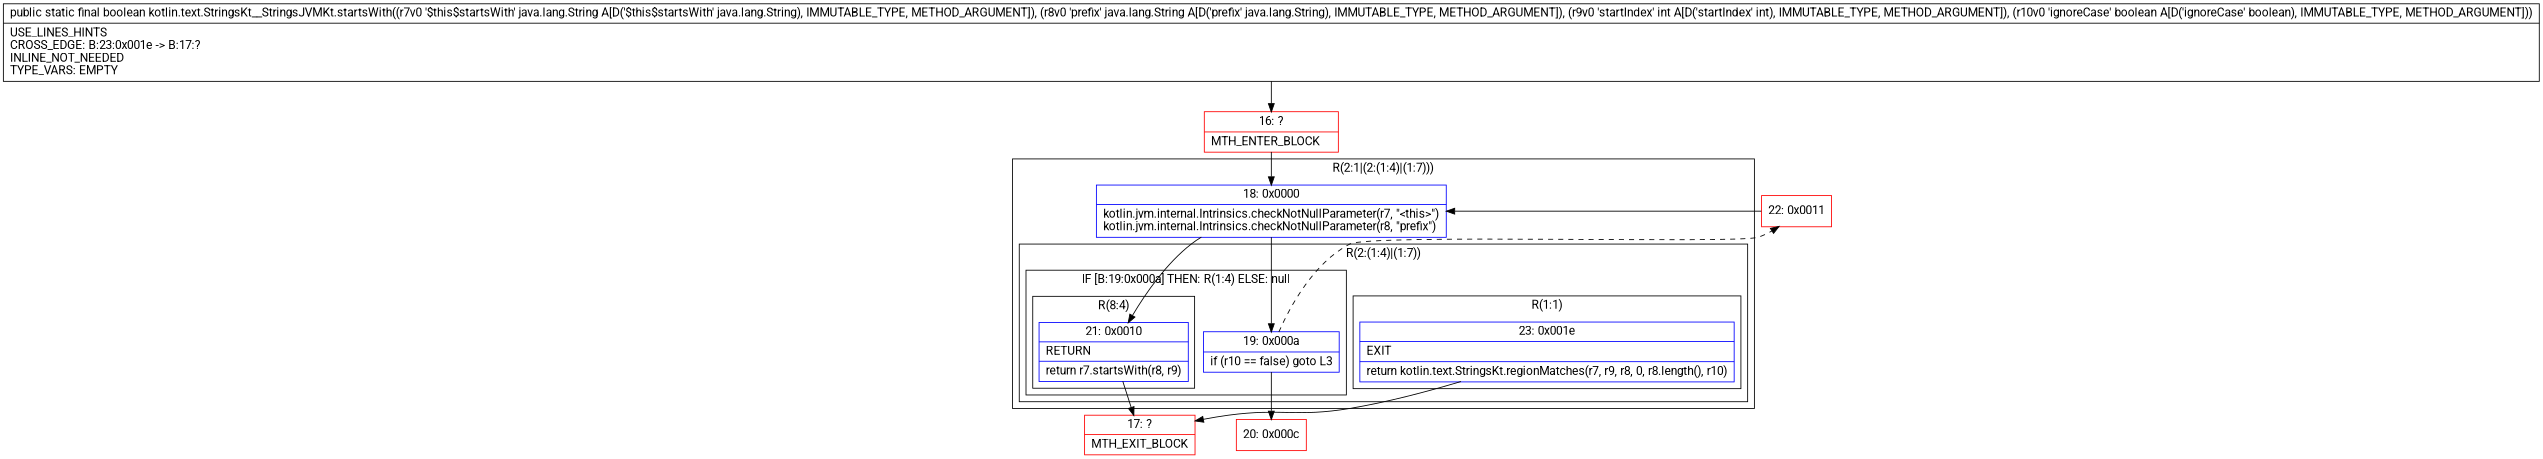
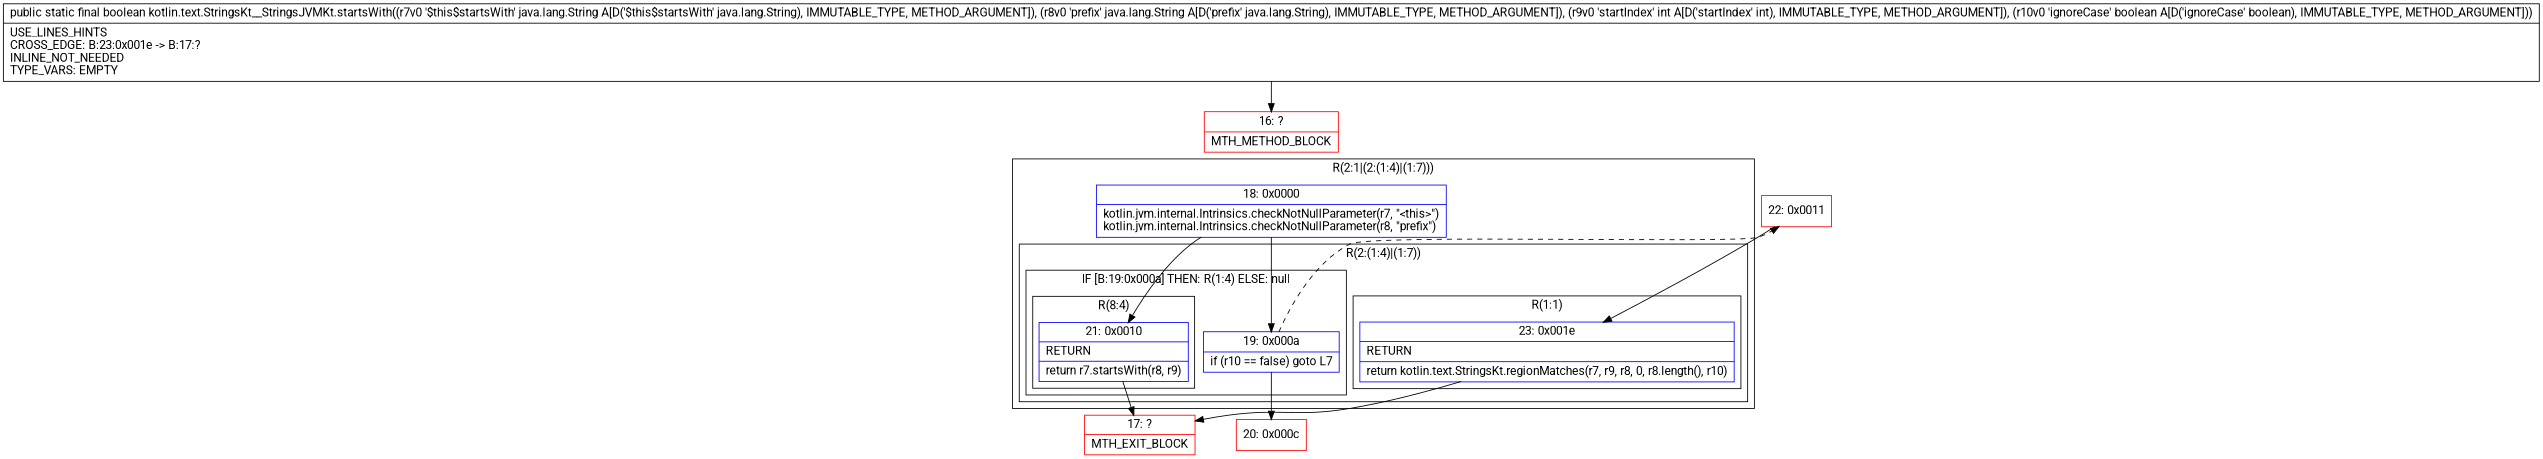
(1266, 142) -> (1271, 142)
(1271, 164) -> none
(1608, 211) -> (1694, 274)
(1379, 351) -> (1389, 351)
(1271, 362) -> (1271, 362)
